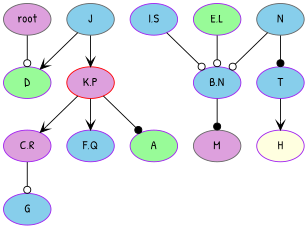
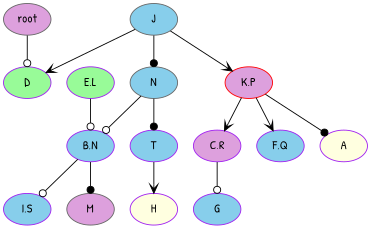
none -> (154, 48)
(183, 48) -> (62, 175)
(154, 146) -> (344, 146)
